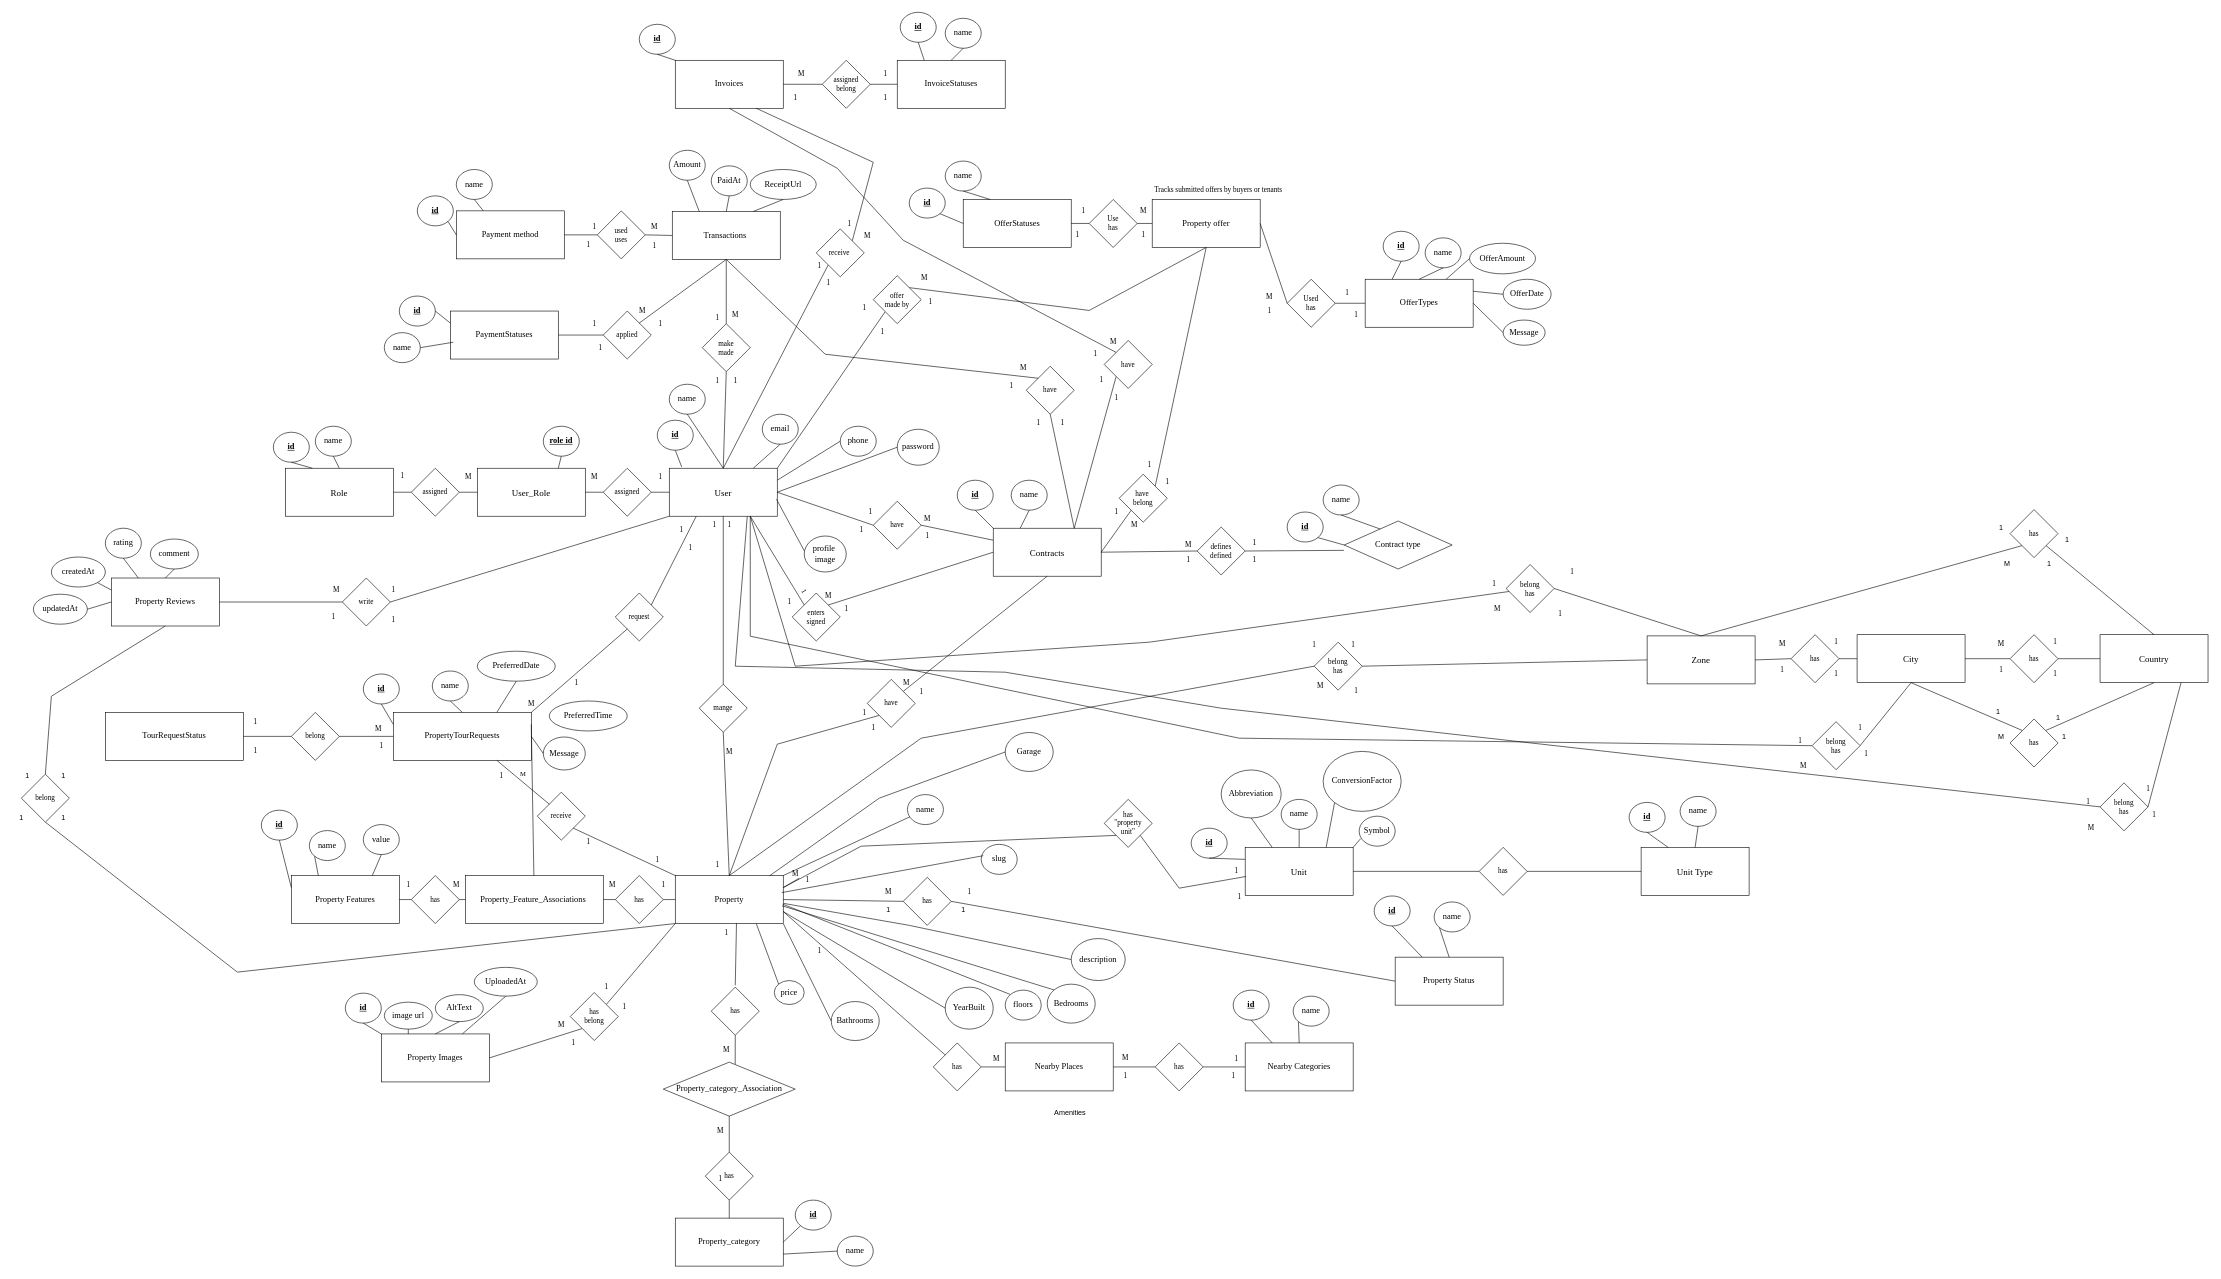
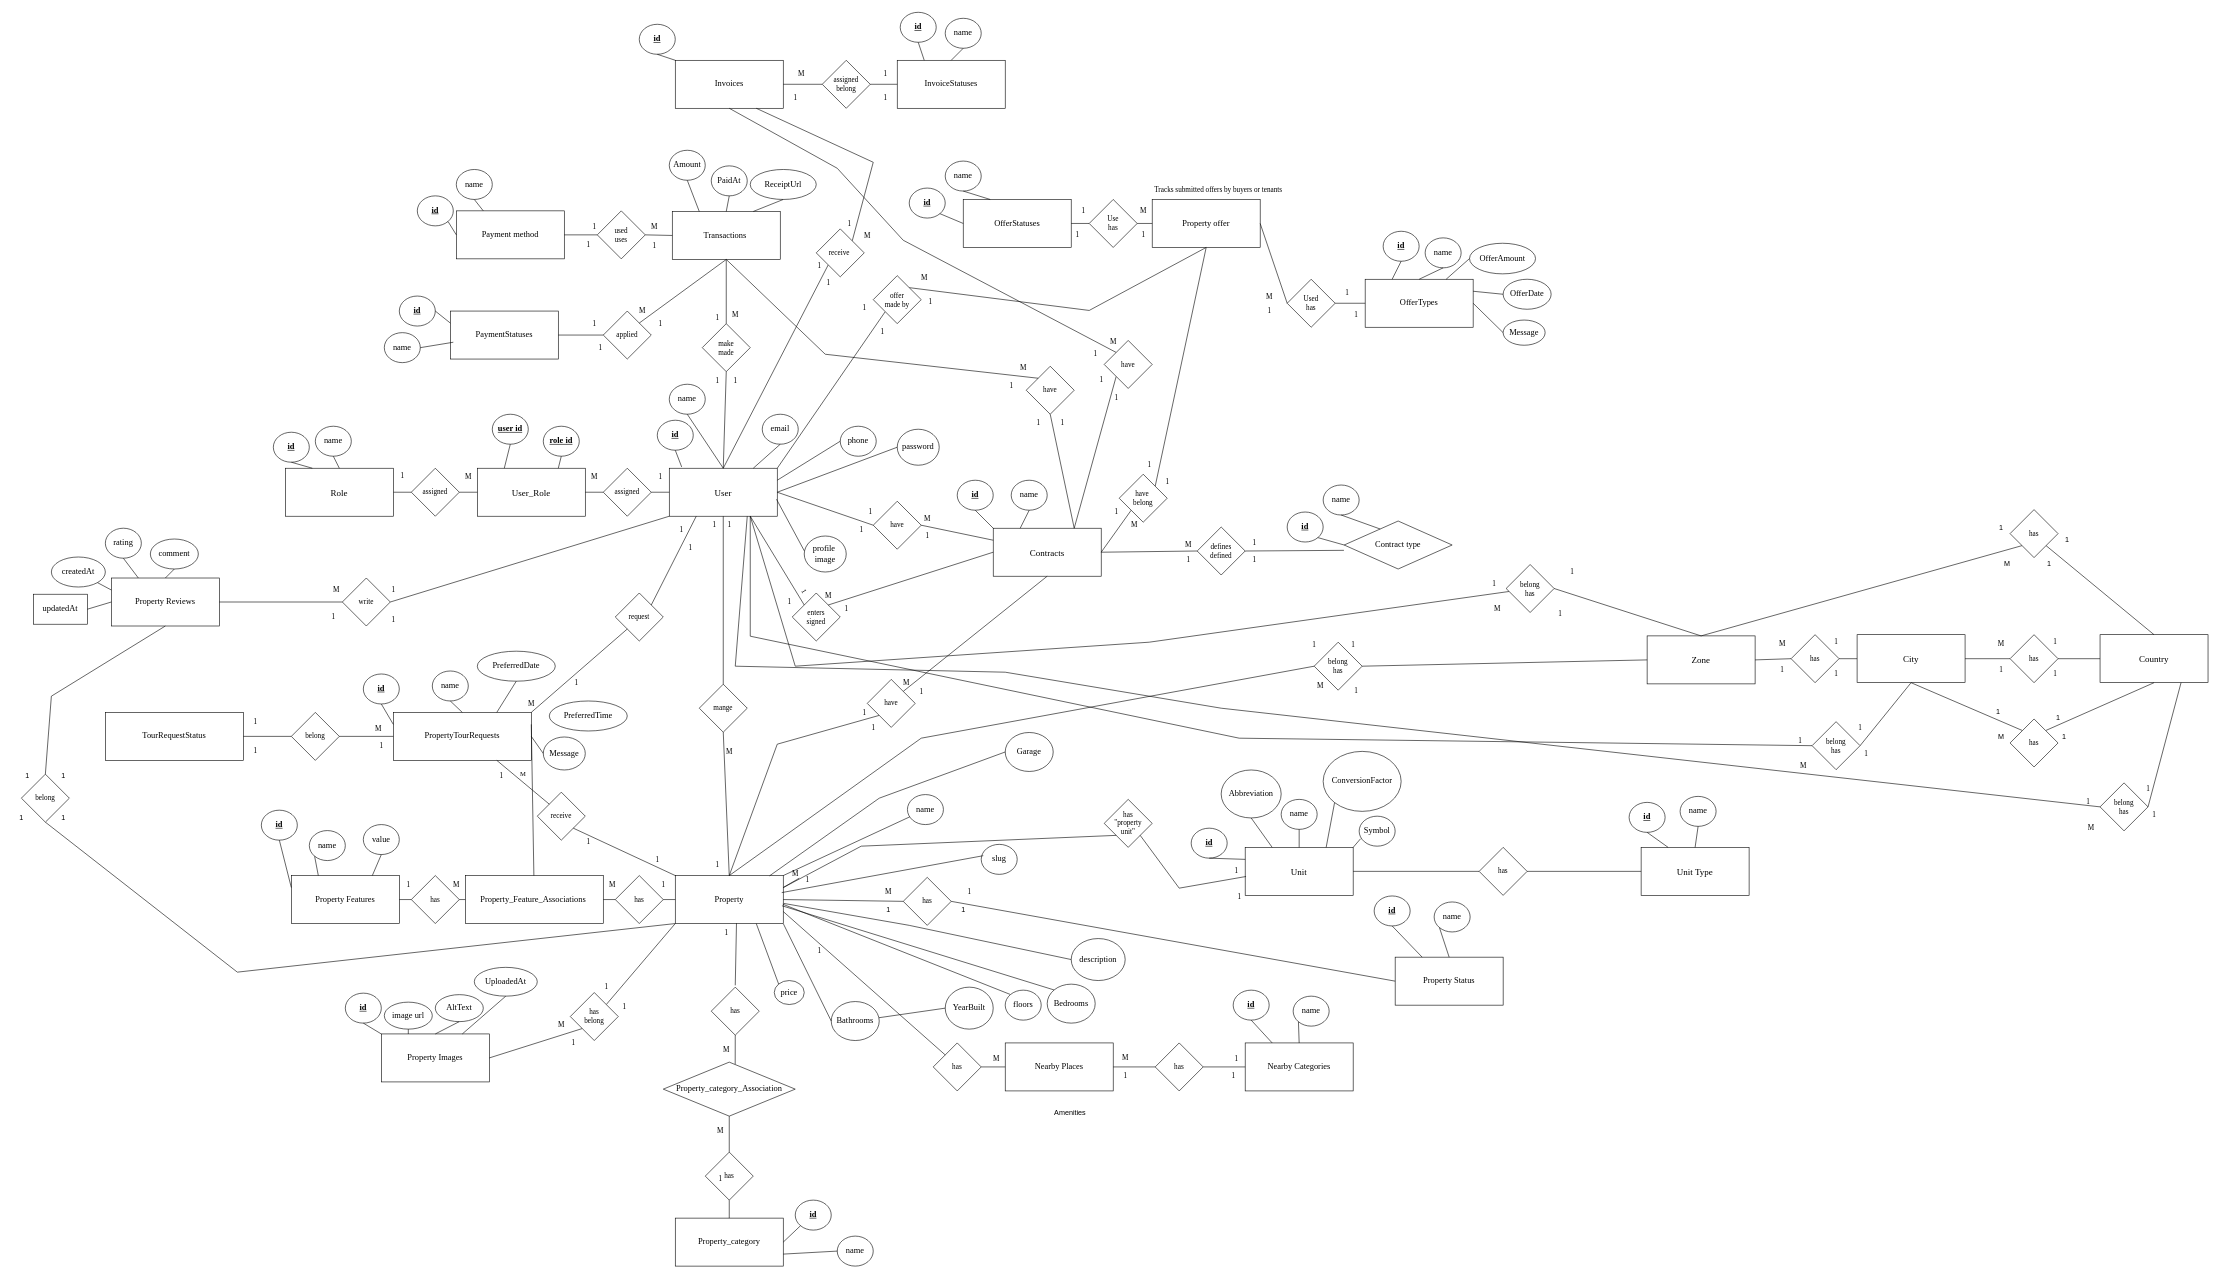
none -> (510, 429)
none -> (507, 456)
(60, 609) -> (60, 609)
(869, 963) -> (913, 1013)
